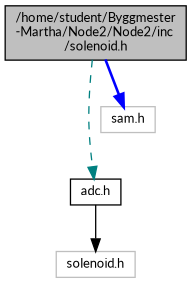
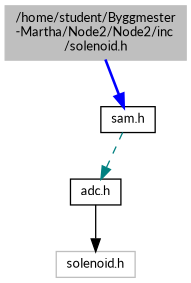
(96, 33) -> (96, 33)
(89, 113) -> (115, 150)
(128, 120) -> (128, 120)
